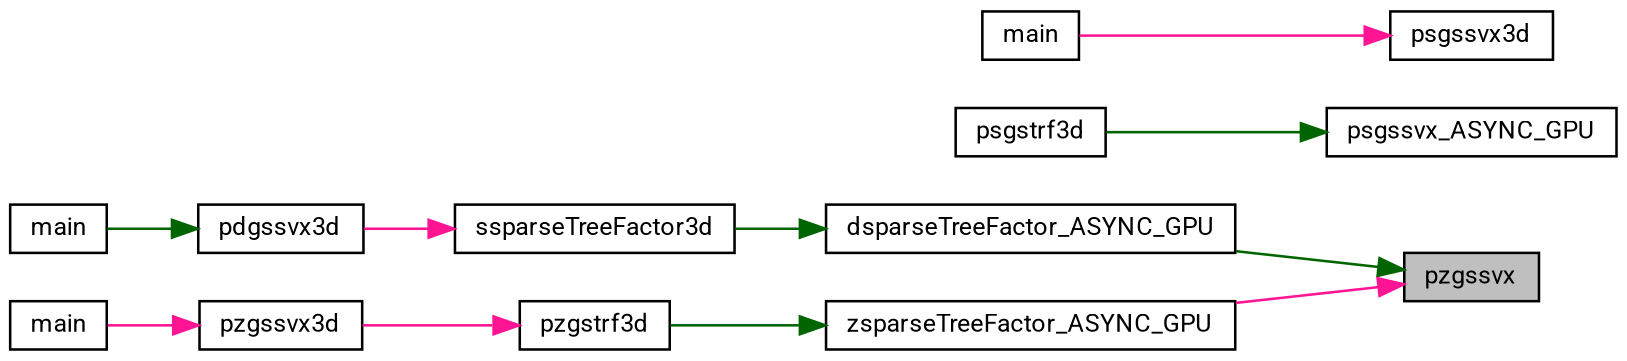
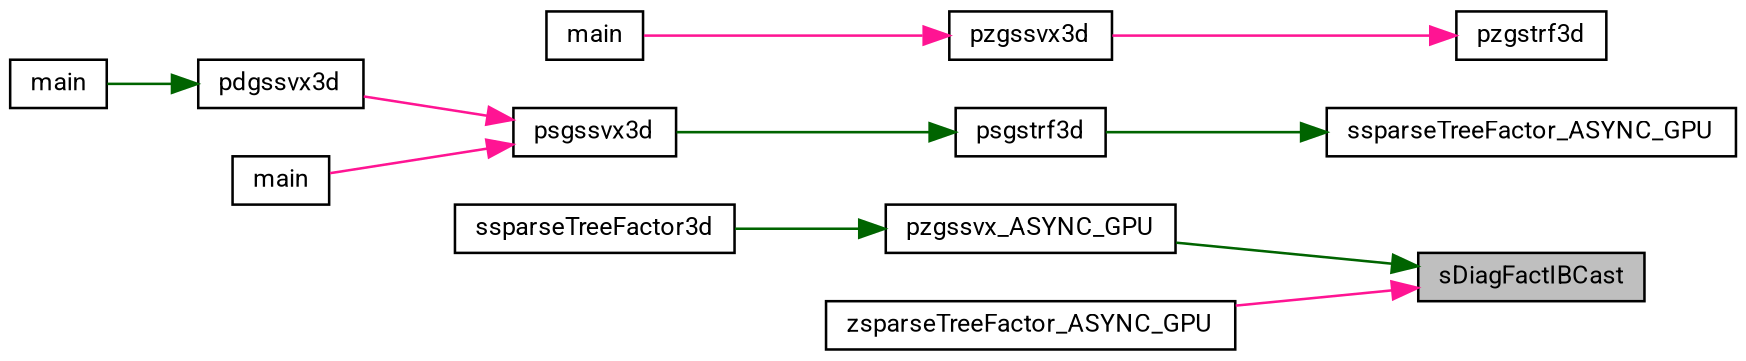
none -> (803, 132)
(1472, 132) -> (1531, 132)
(396, 229) -> (425, 106)
(1031, 229) -> (1031, 229)
(1472, 277) -> (1531, 277)
(735, 325) -> none
